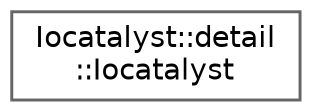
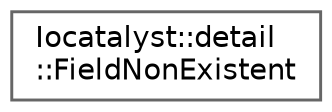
(156, 56) -> (166, 56)
